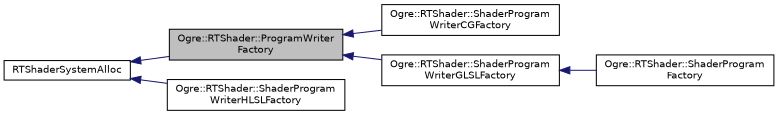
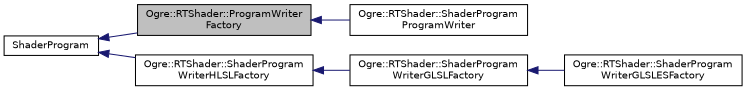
(471, 20) -> (439, 20)
(367, 58) -> (337, 70)
(67, 70) -> (51, 46)
(685, 70) -> (653, 70)
